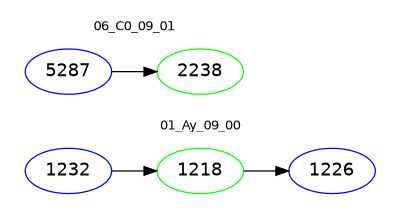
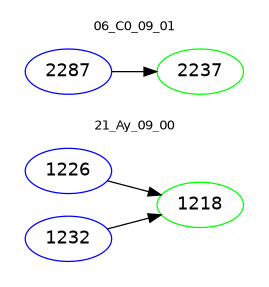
(68, 72) -> (68, 72)
(200, 72) -> (200, 72)
(200, 126) -> (134, 126)
(260, 171) -> (128, 186)
